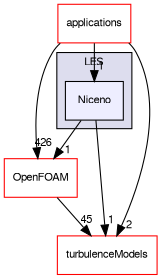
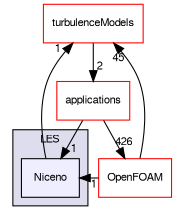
(148, 134) -> (93, 57)
(70, 136) -> (94, 178)
